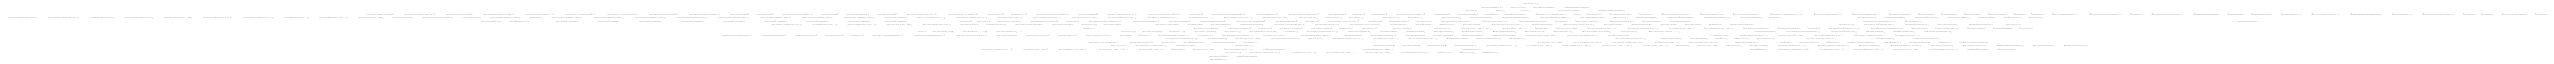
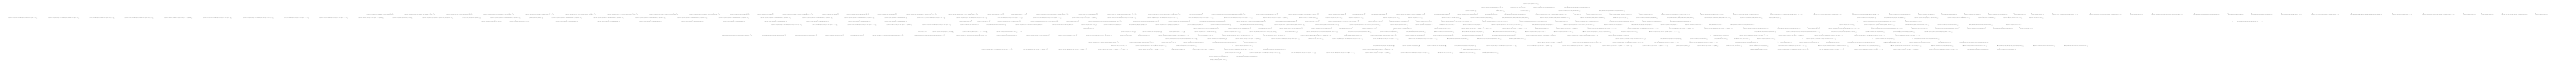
none -> (1138, 25)
